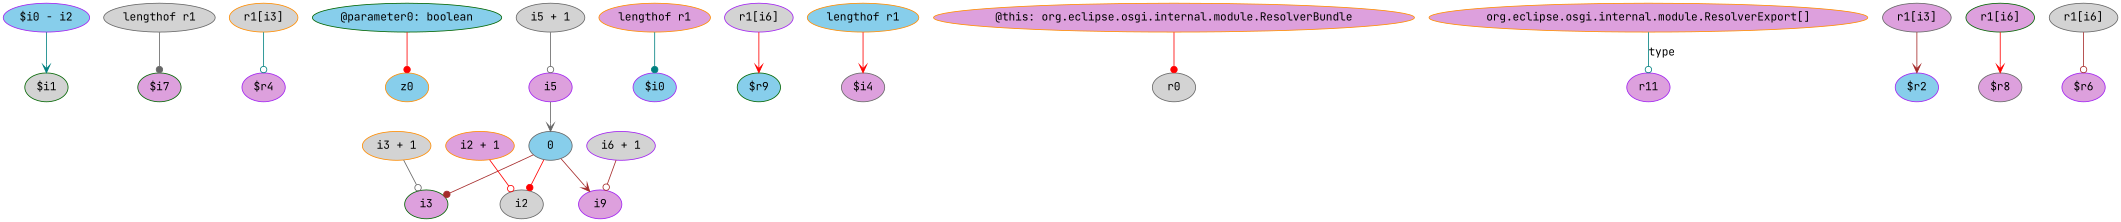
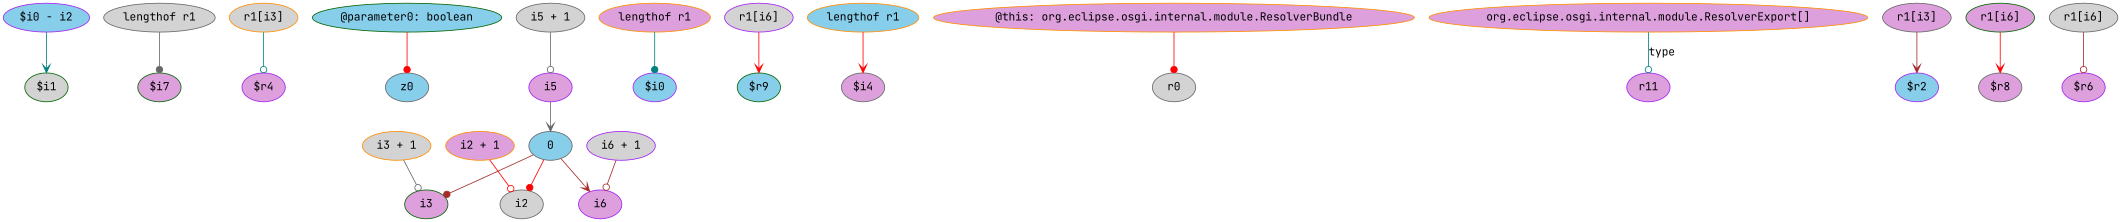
(407, 87) -> (407, 87)
(600, 204) -> (600, 204)
